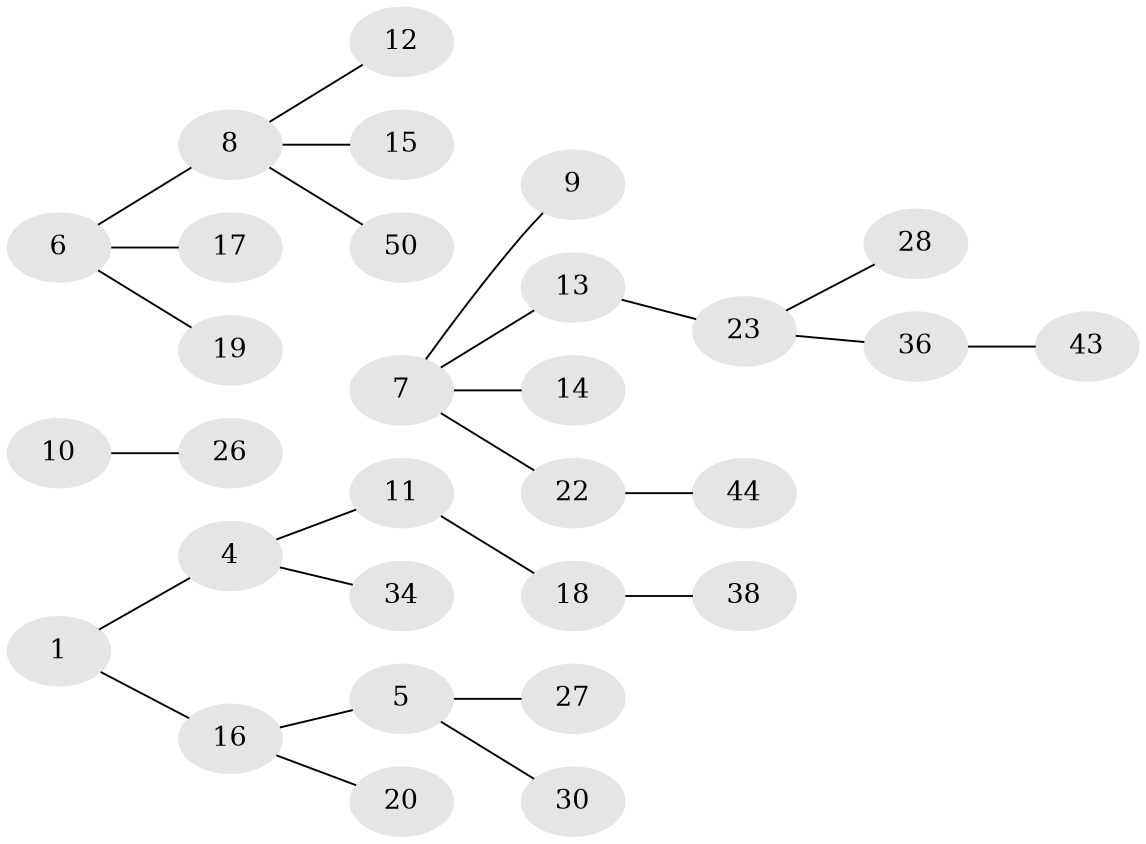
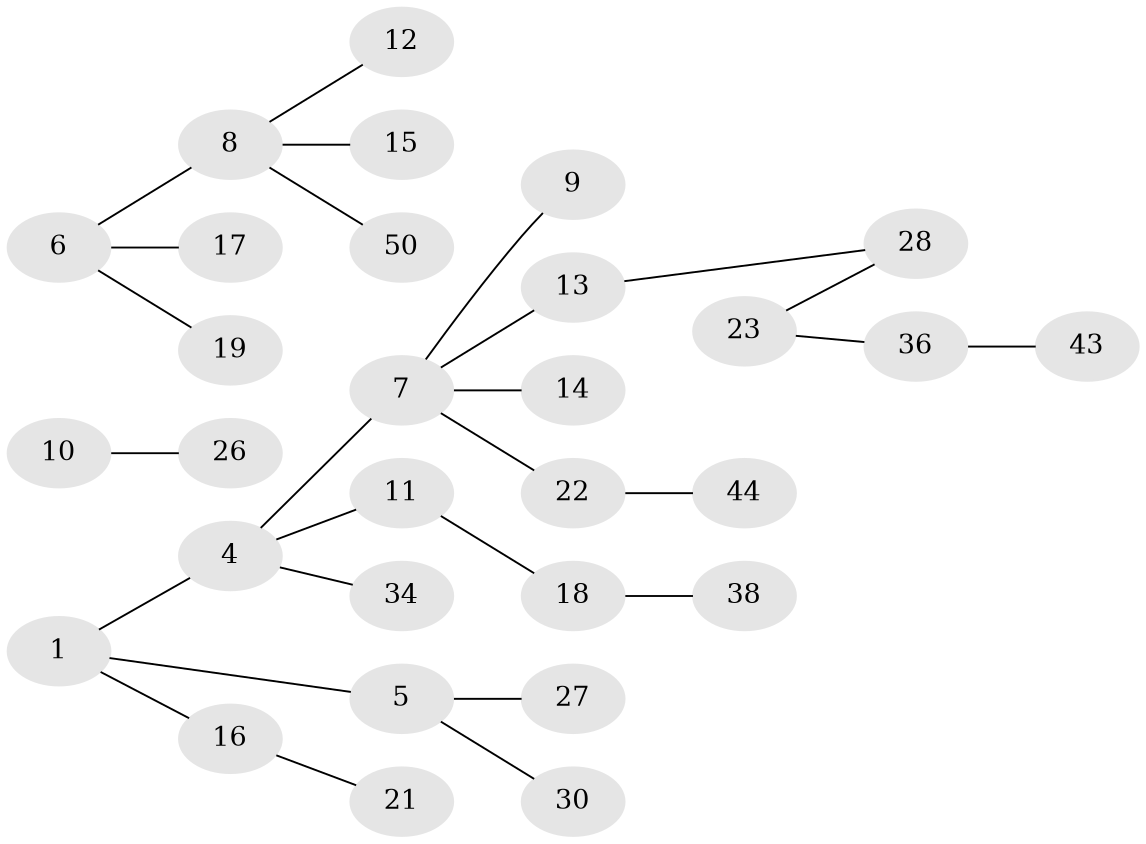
(659, 309) -> (745, 266)
none -> (316, 473)
(316, 719) -> (230, 675)
(402, 802) -> (402, 802)
